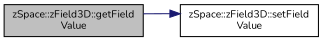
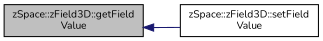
(157, 14) -> (167, 28)
